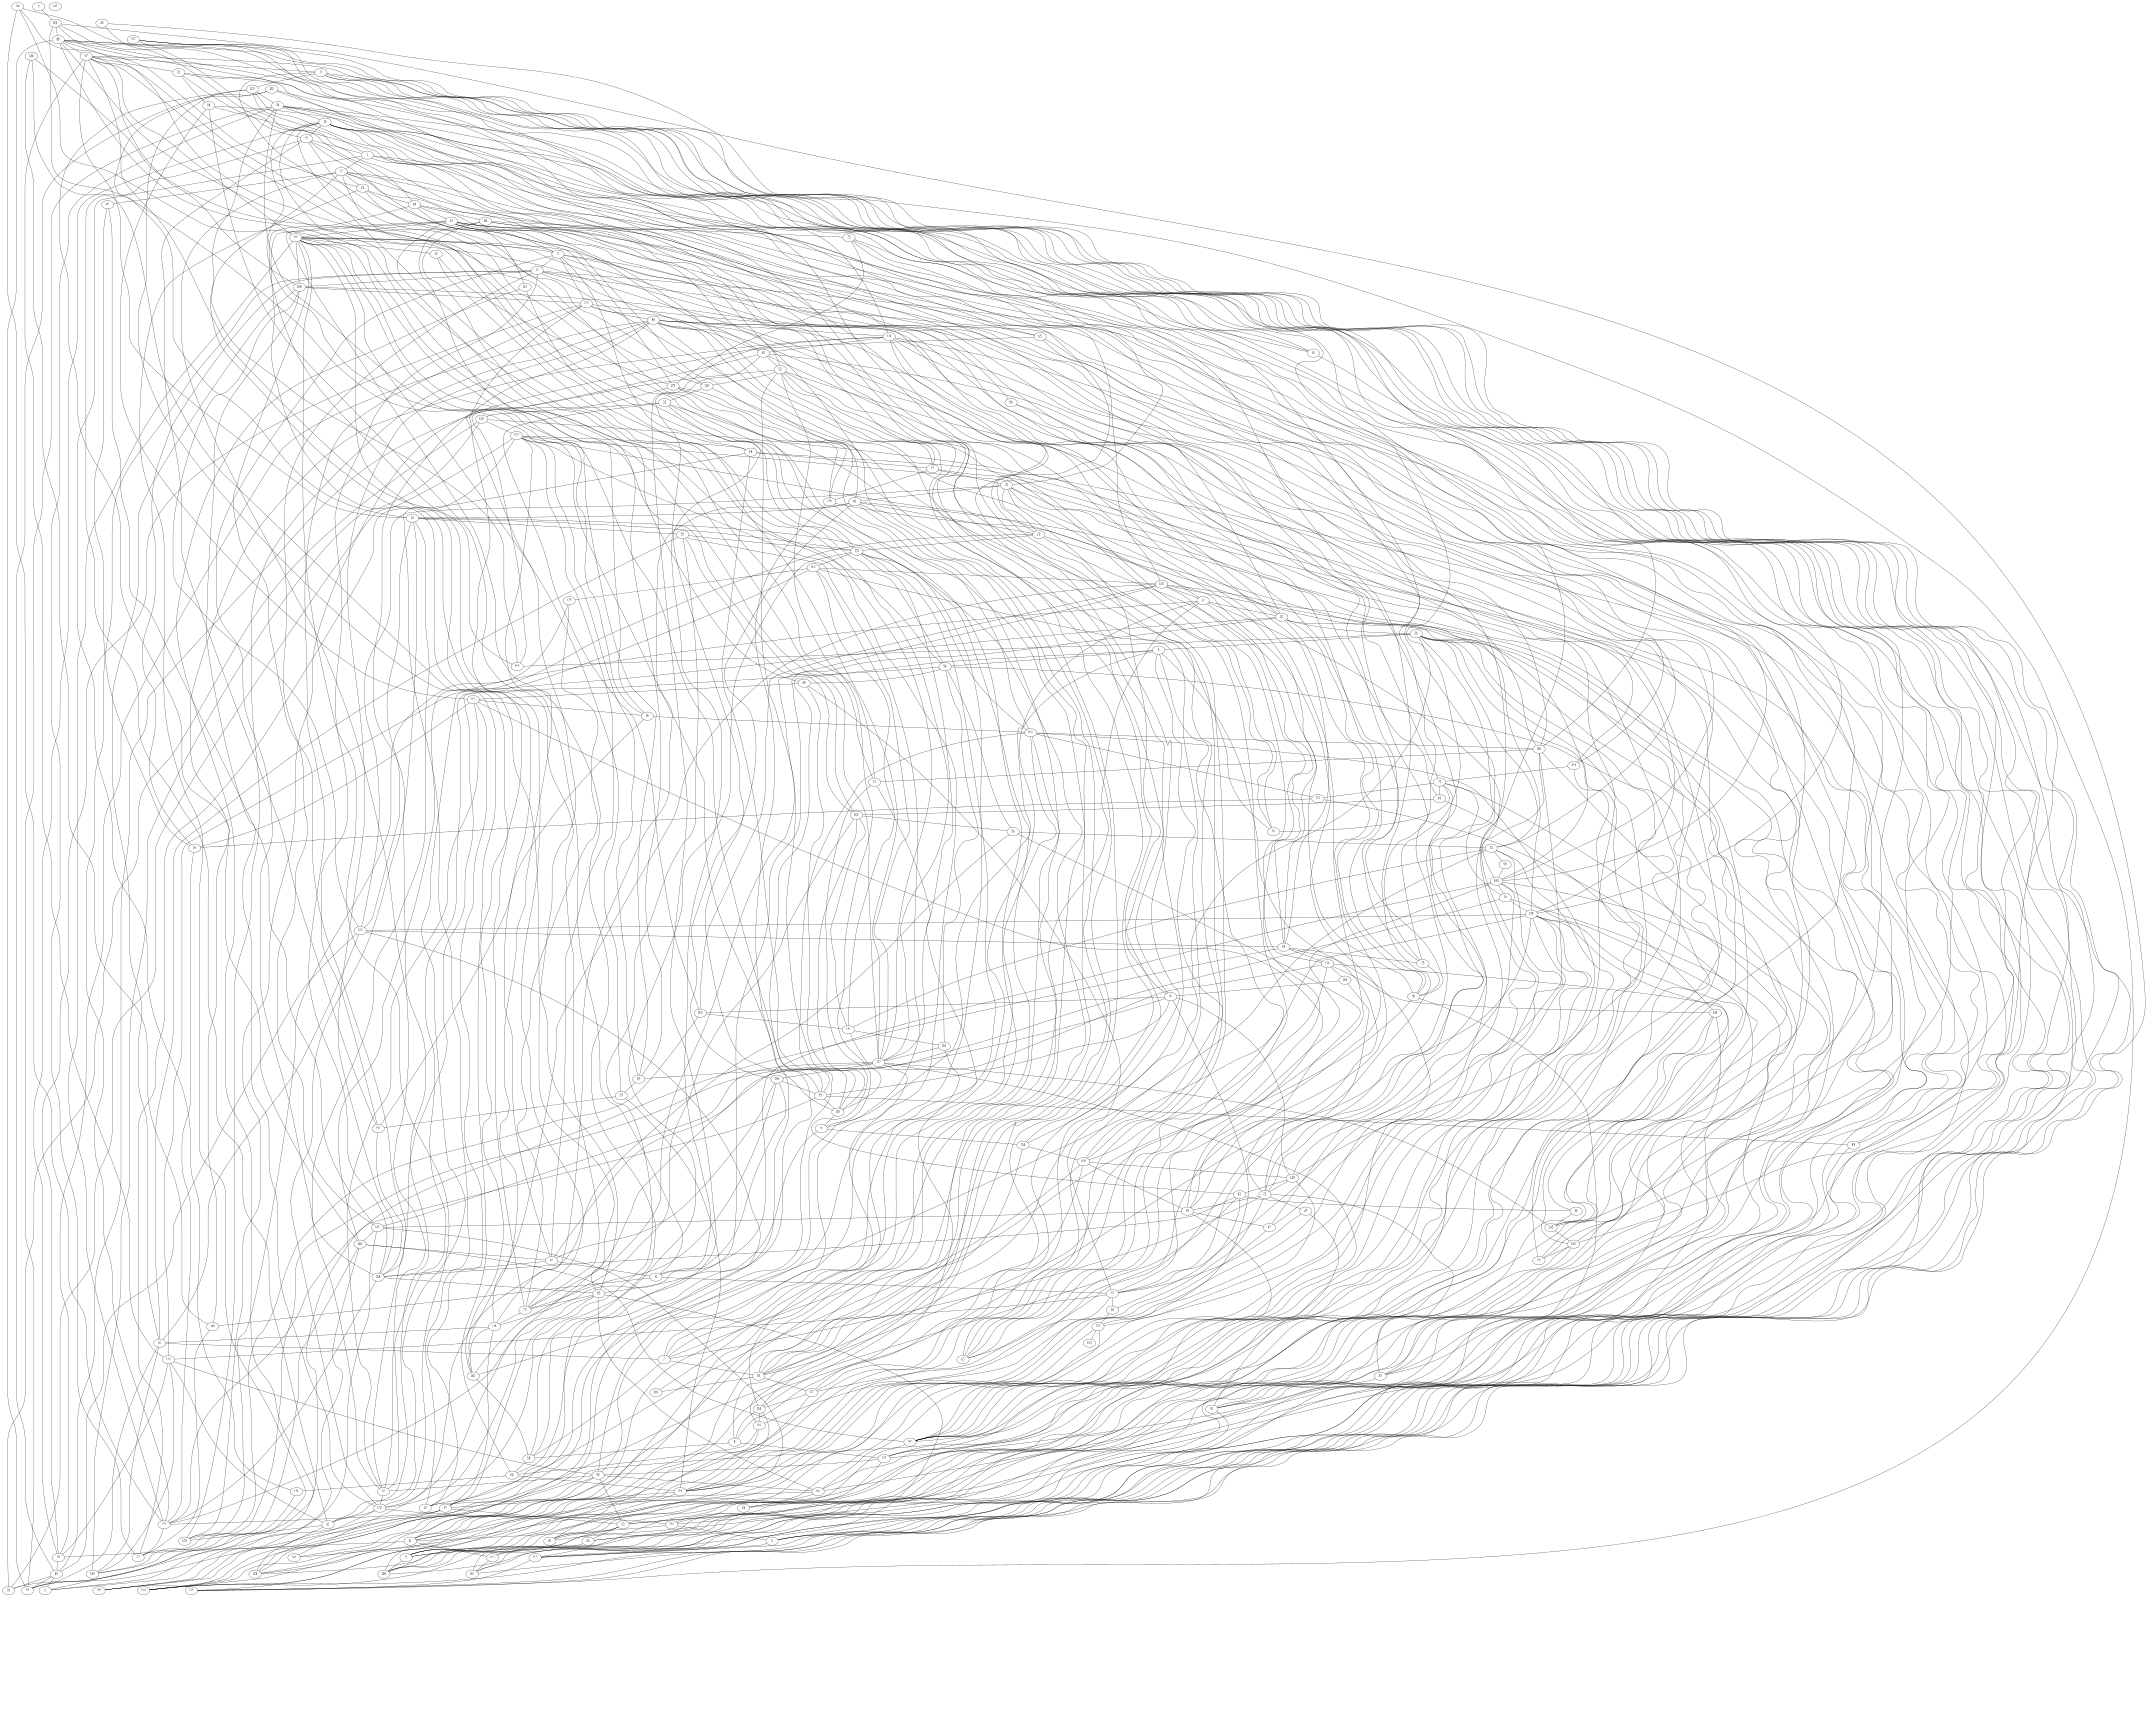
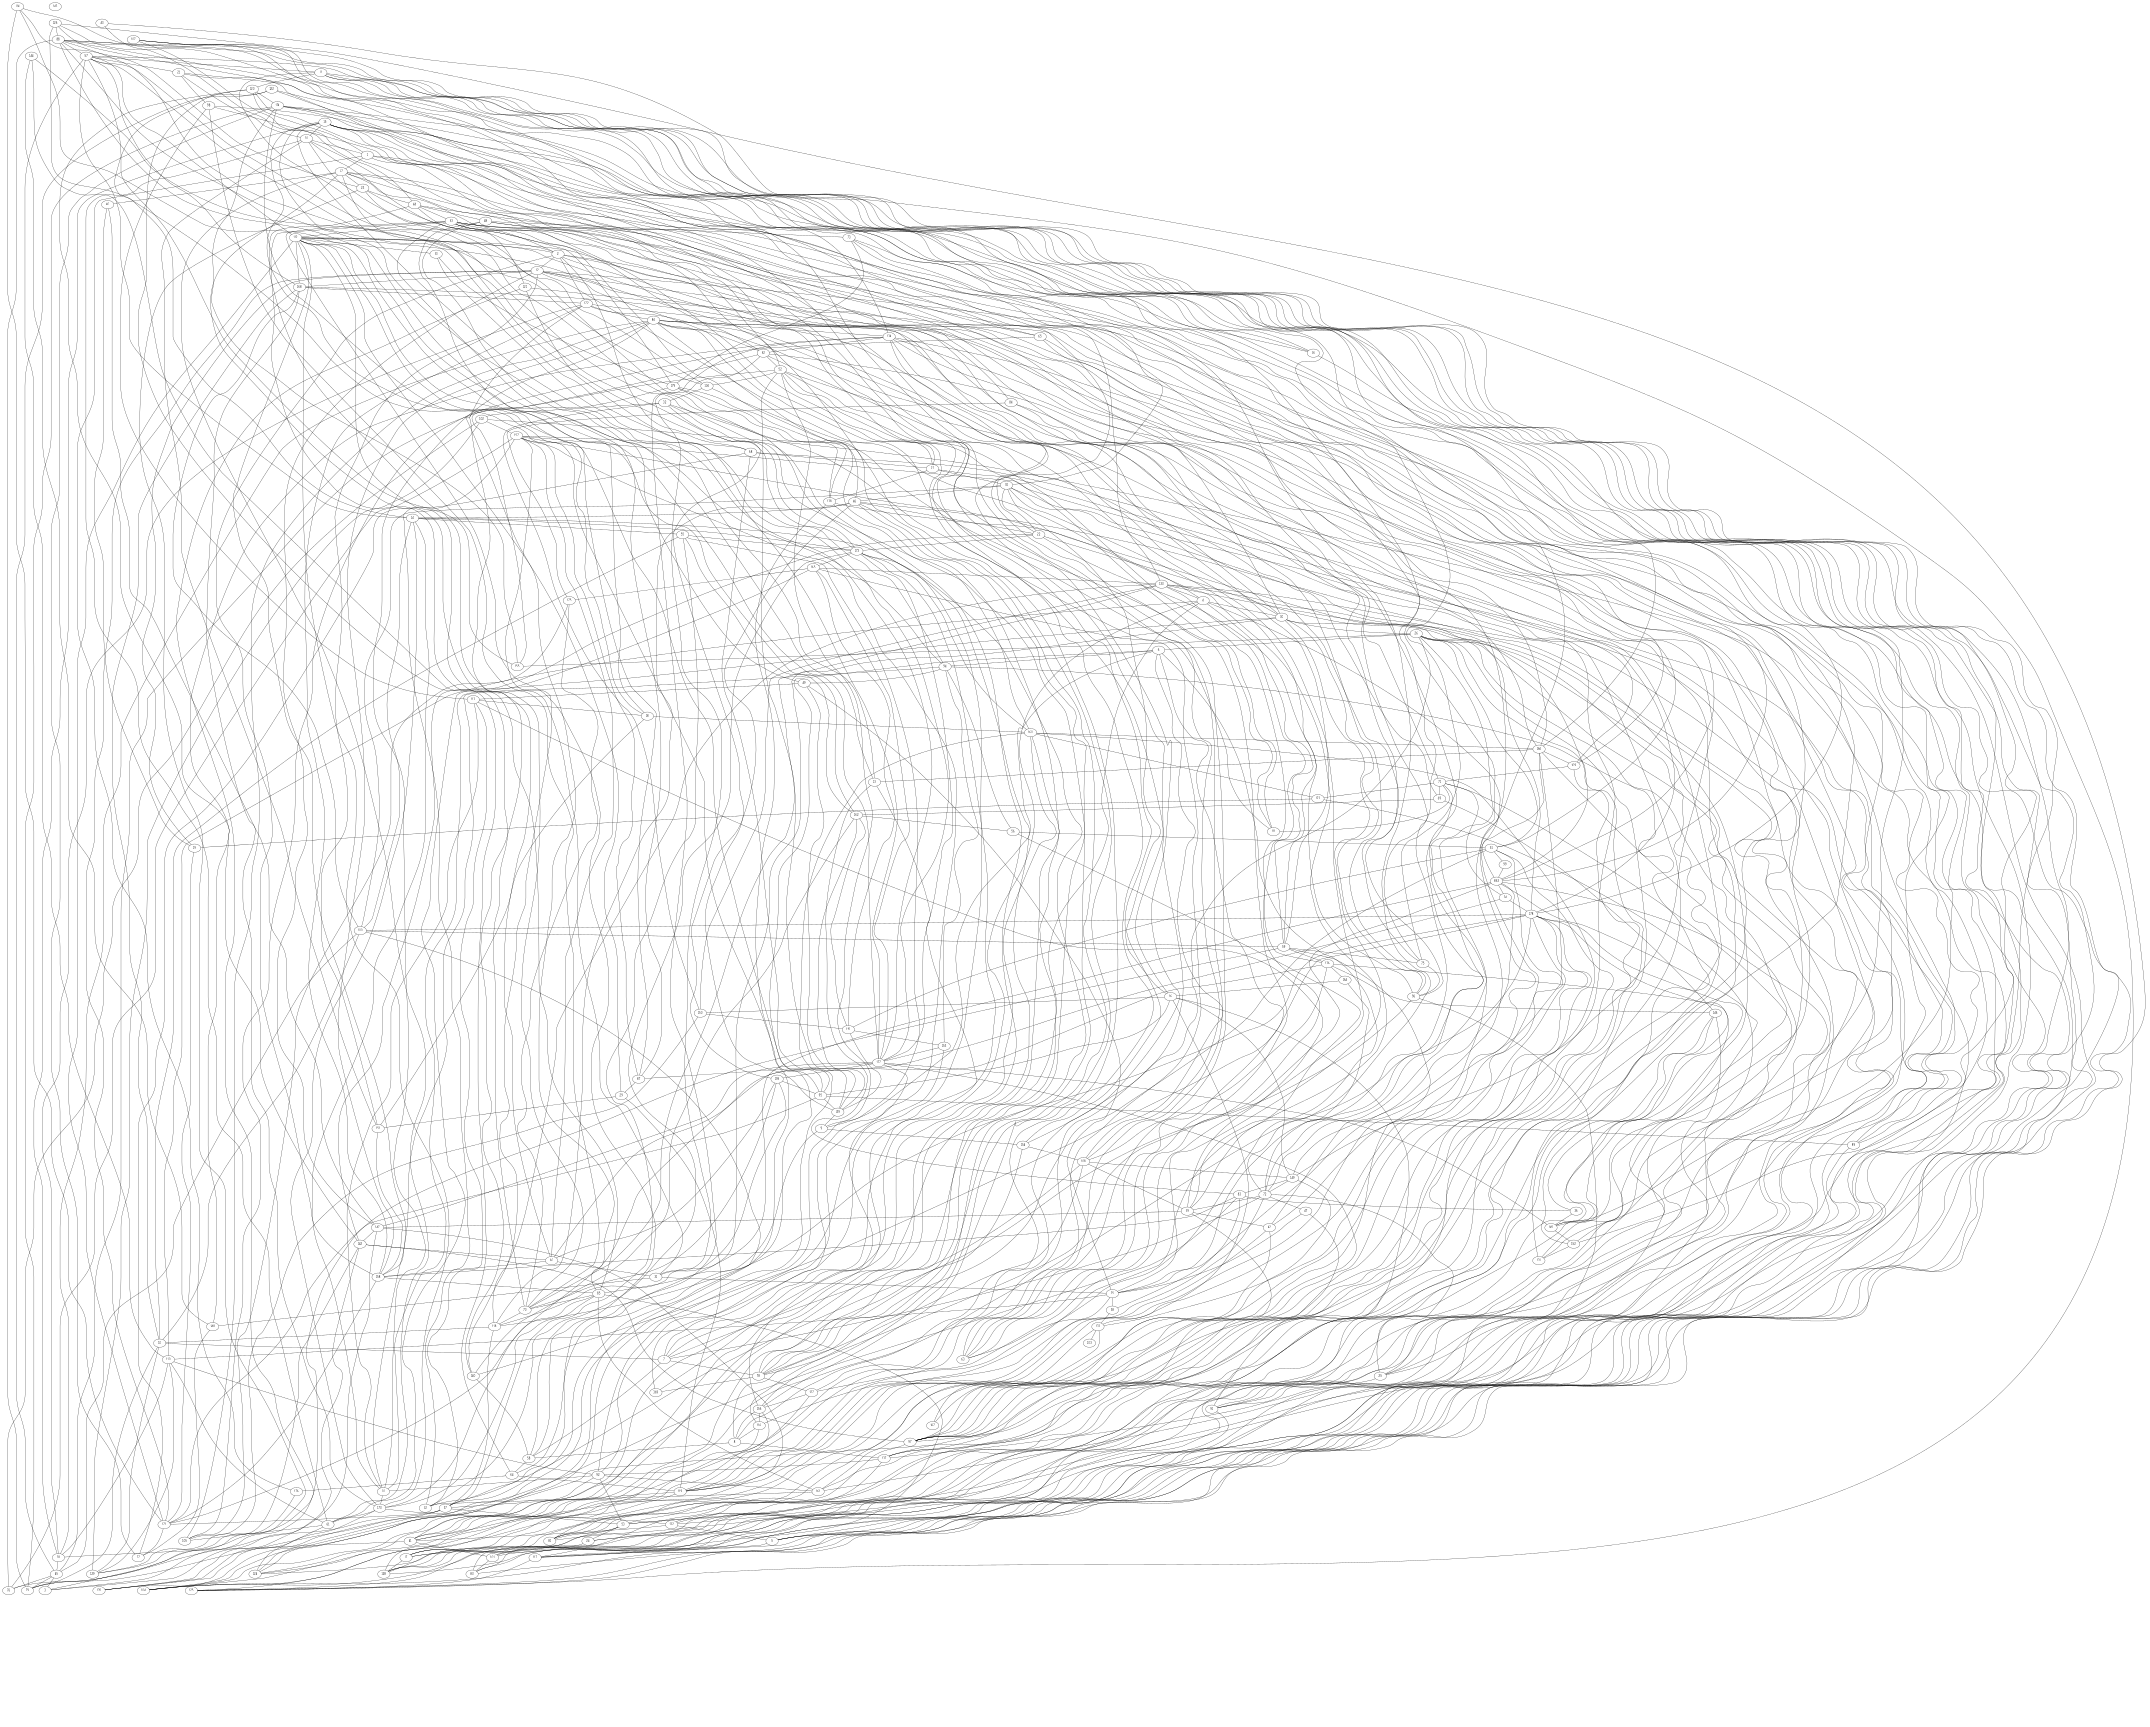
(39, 7) -> none
(295, 111) -> none
none -> (667, 414)
none -> (1732, 747)
none -> (1557, 757)
(341, 787) -> none
none -> (1995, 1001)
(535, 1149) -> (1067, 1458)
(952, 1228) -> (828, 1240)
(1551, 1228) -> (1551, 1228)
(471, 1346) -> (963, 1133)
(894, 1407) -> (1074, 1379)
none -> (933, 1426)
(648, 1460) -> (747, 1434)
(744, 1508) -> none
(294, 1558) -> none
